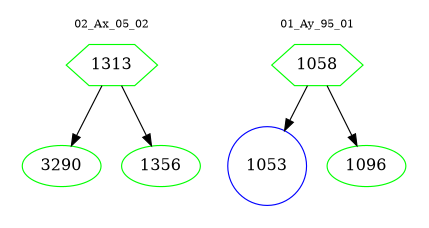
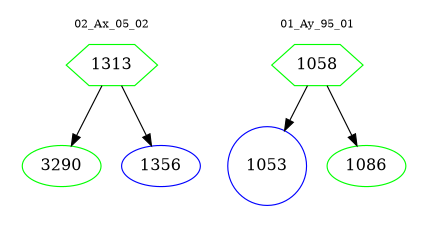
(161, 166) -> (161, 166)
(366, 166) -> (366, 166)
